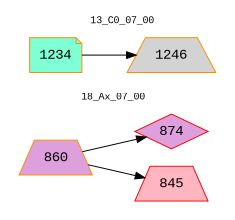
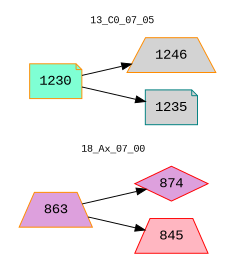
(123, 21) -> (123, 21)
(56, 55) -> (56, 81)
none -> (171, 107)
(56, 158) -> (56, 210)
